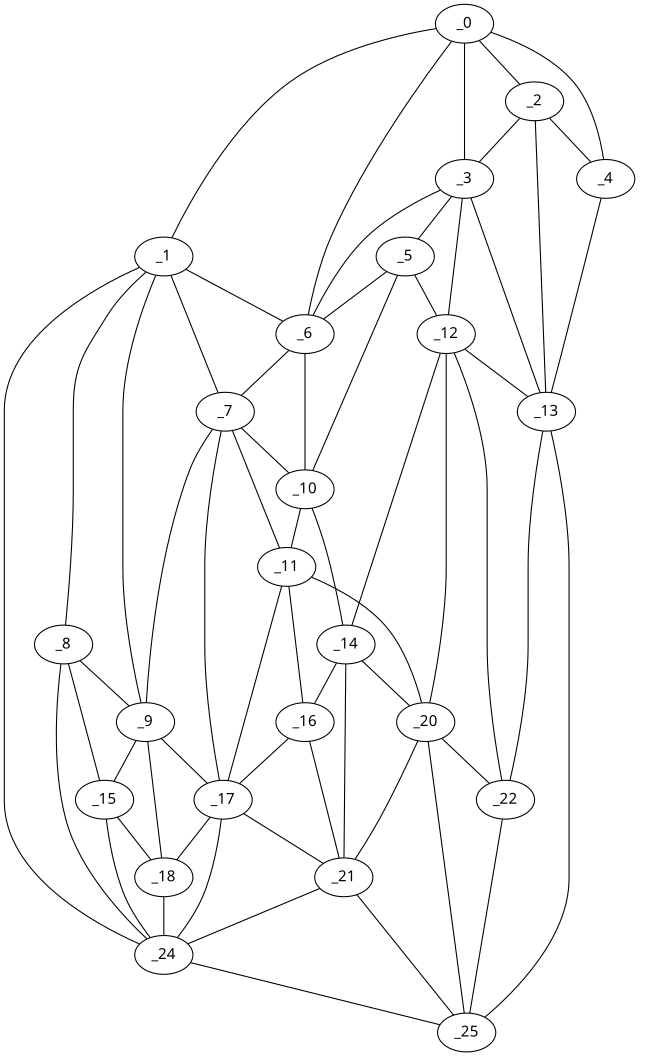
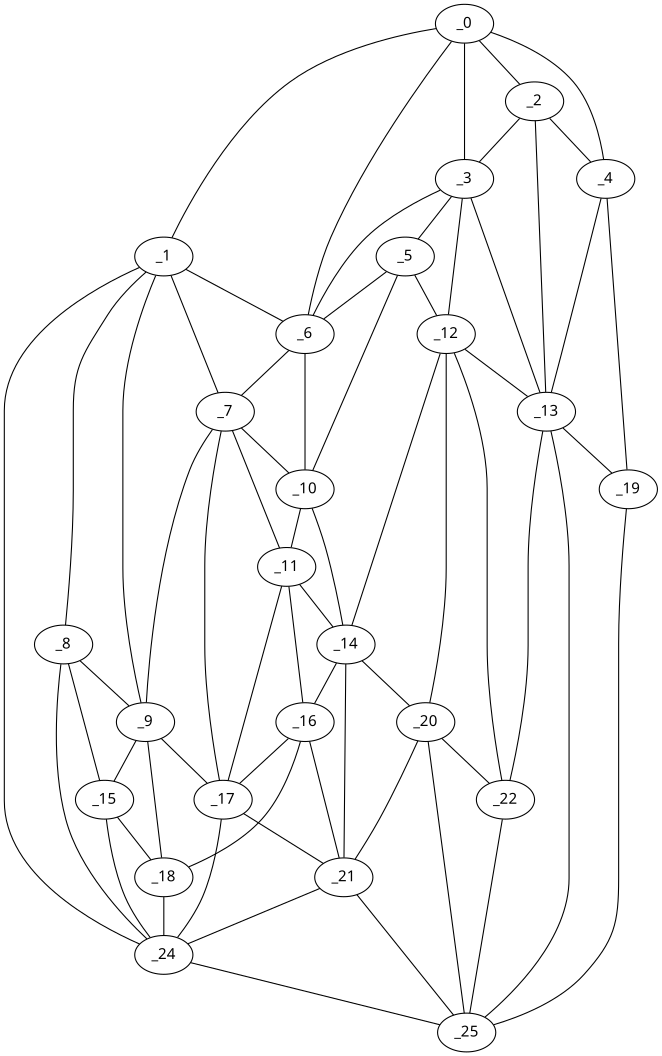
none -> (628, 489)
(384, 624) -> (316, 606)
(193, 839) -> (265, 816)
